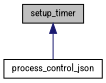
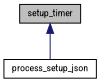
(53, 69) -> (50, 69)
